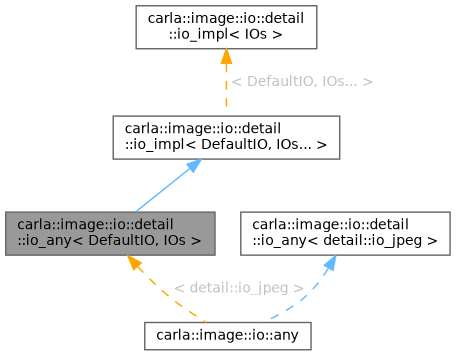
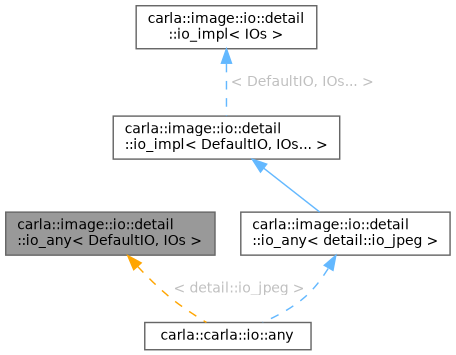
(226, 90) -> (226, 90)
(163, 190) -> (292, 190)
(228, 336) -> (228, 336)
